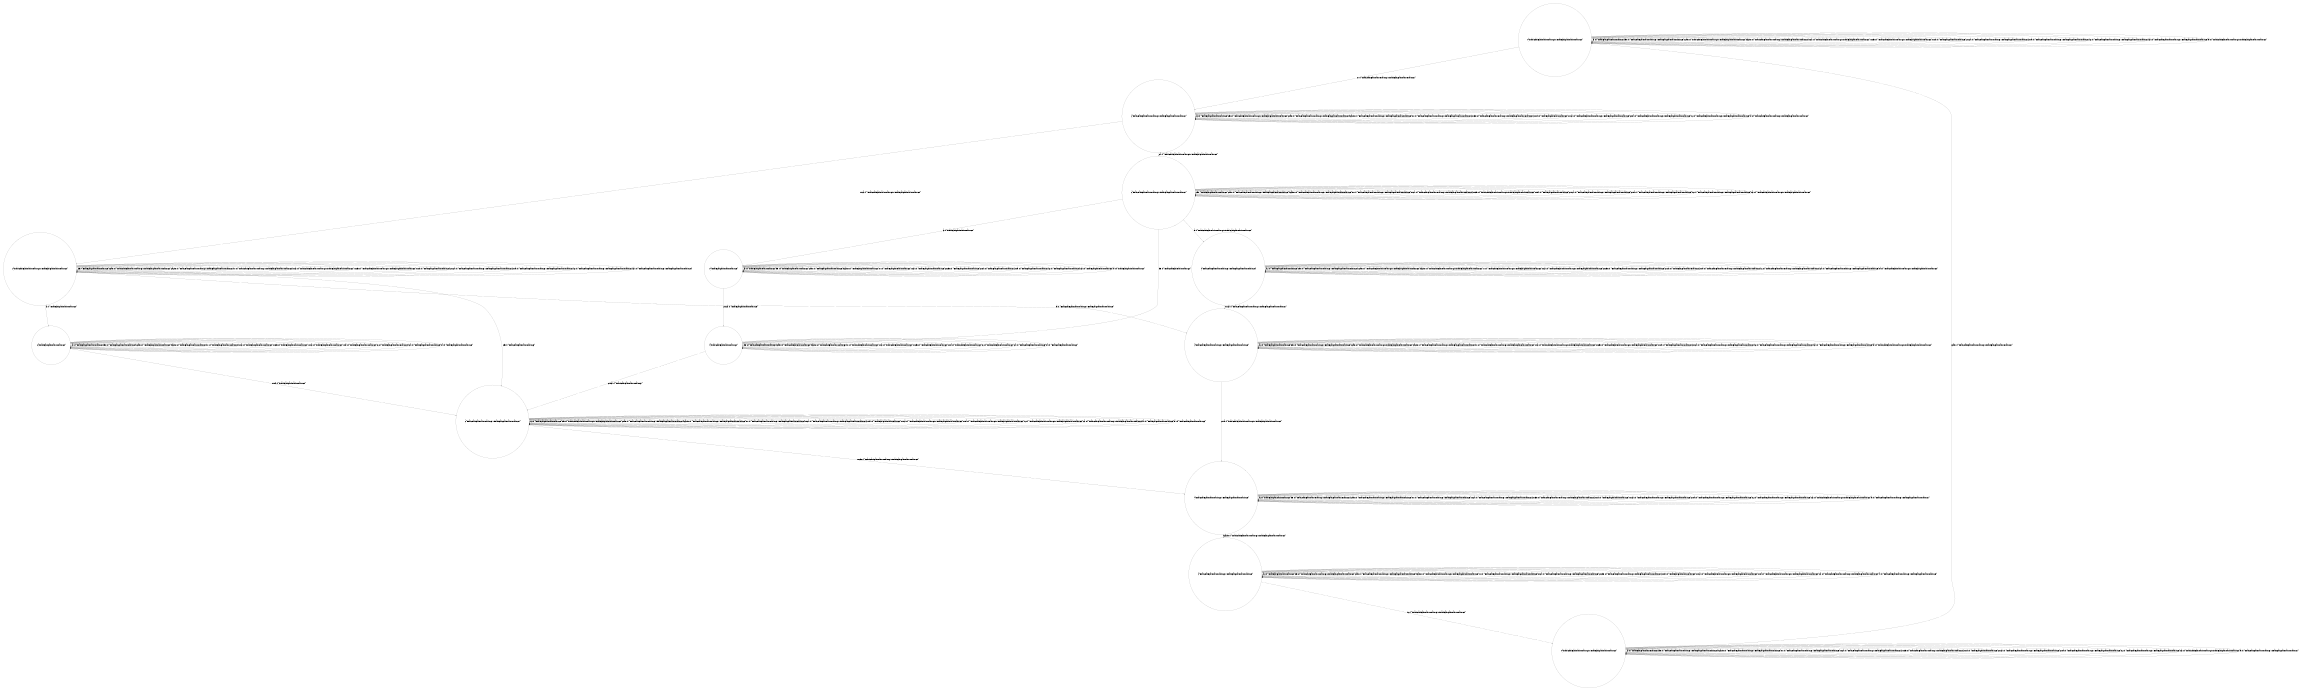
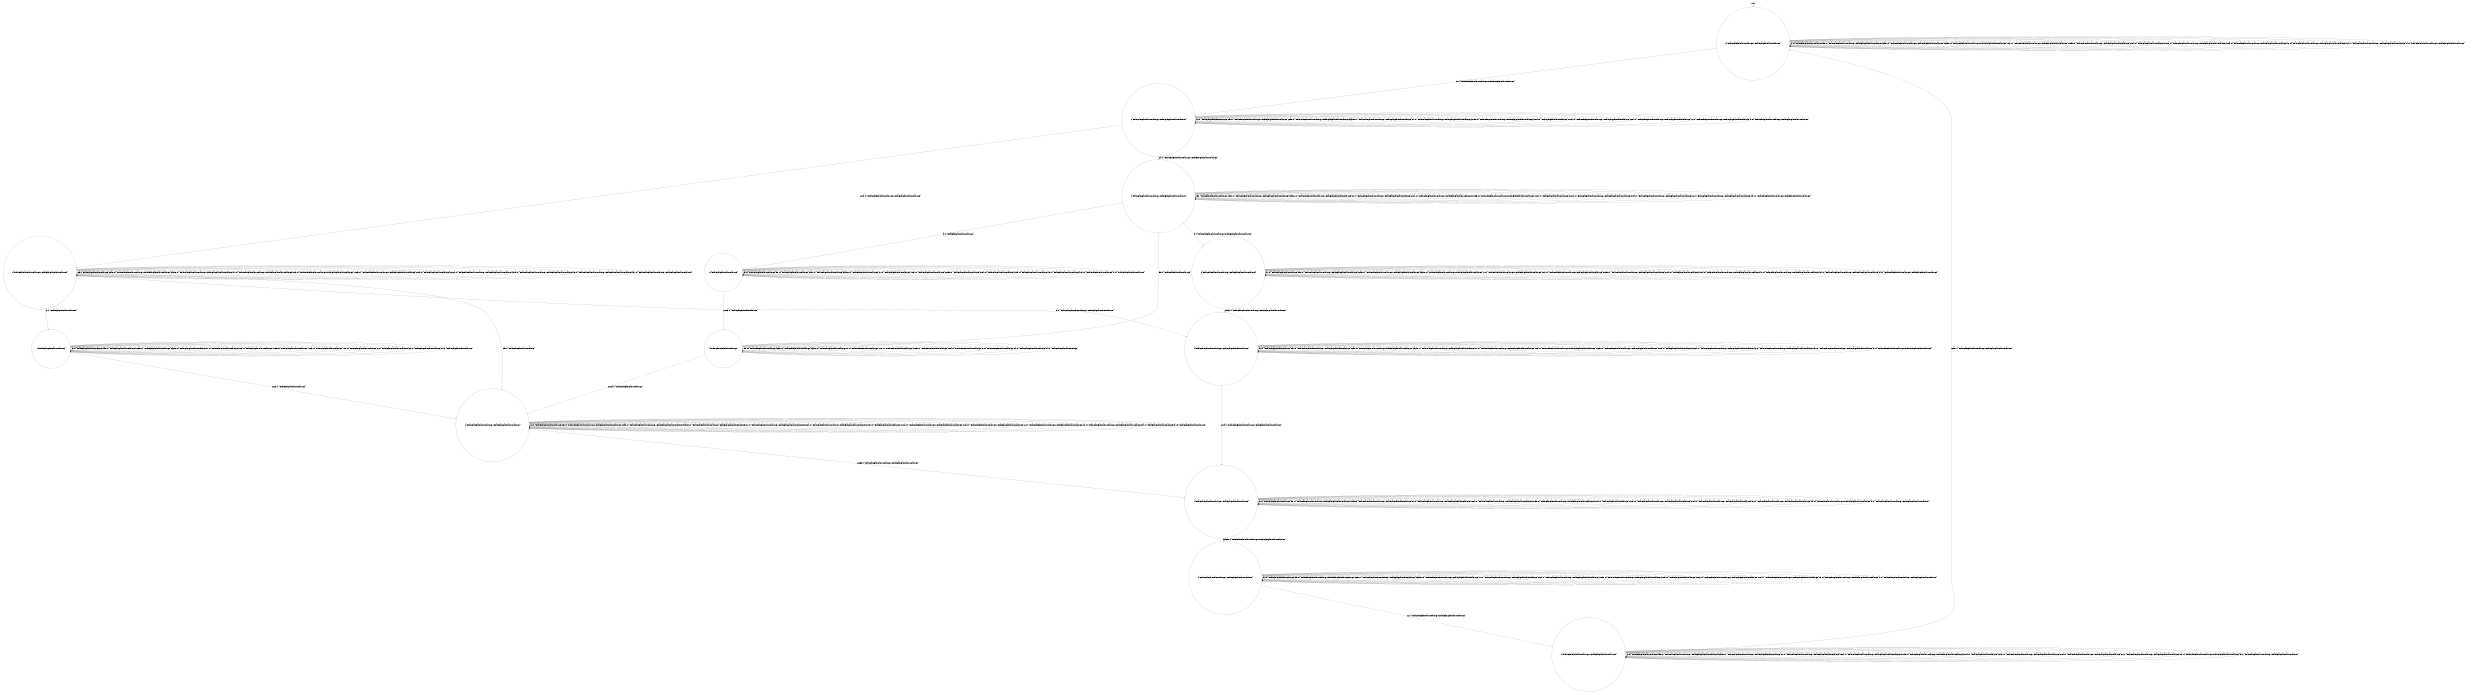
none -> (1753, 4)
